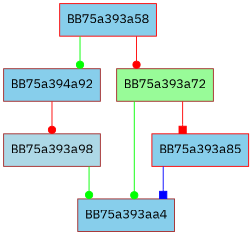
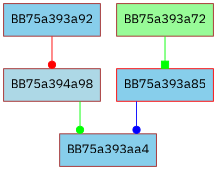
(108, 20) -> none
(52, 85) -> (52, 20)
(183, 113) -> (165, 48)
(134, 147) -> none
(52, 150) -> (52, 85)
(163, 178) -> (137, 114)
